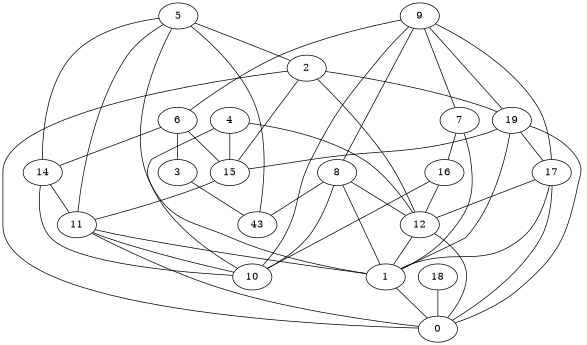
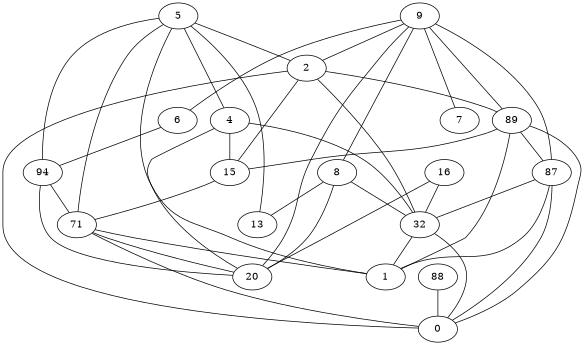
none -> (363, 42)
none -> (204, 68)
(512, 120) -> (512, 120)
(204, 146) -> none
(452, 147) -> none
(43, 173) -> (43, 173)
(178, 173) -> none
(552, 173) -> (552, 173)
(463, 215) -> none
(77, 225) -> (77, 225)
(257, 225) -> (257, 225)
(361, 225) -> none
(420, 225) -> (420, 225)
(252, 277) -> (252, 277)
(438, 277) -> (438, 277)
(412, 303) -> none
